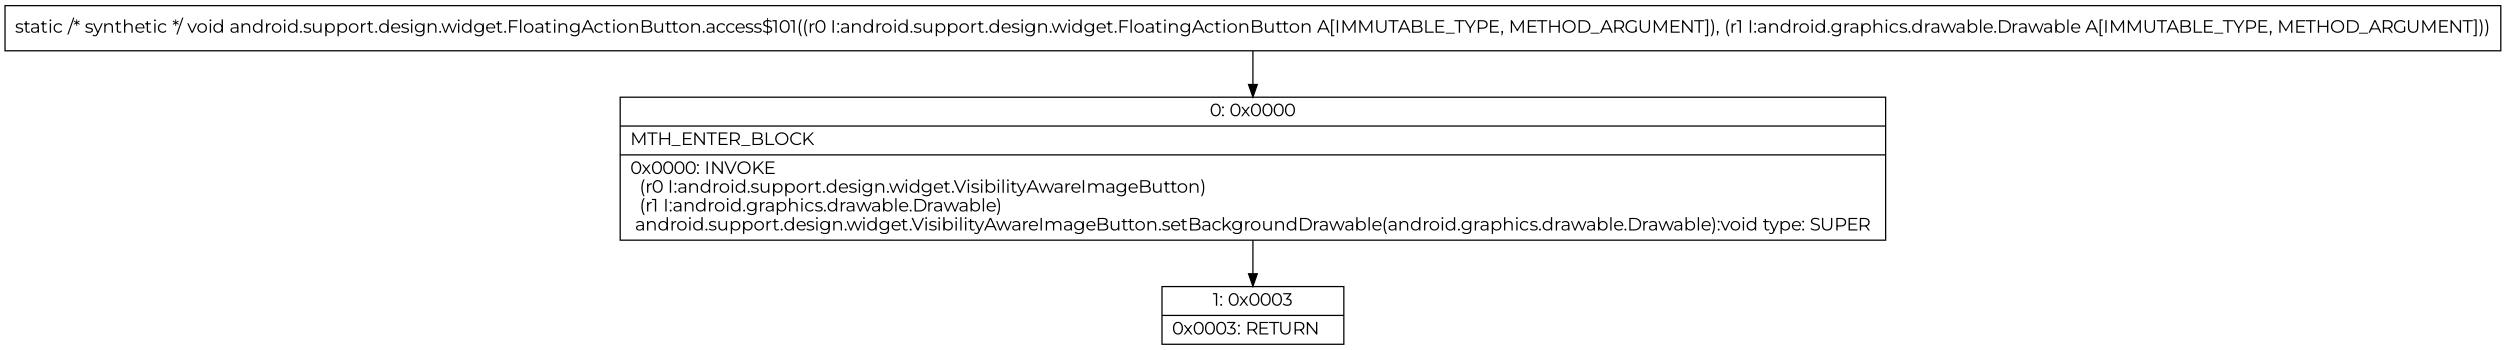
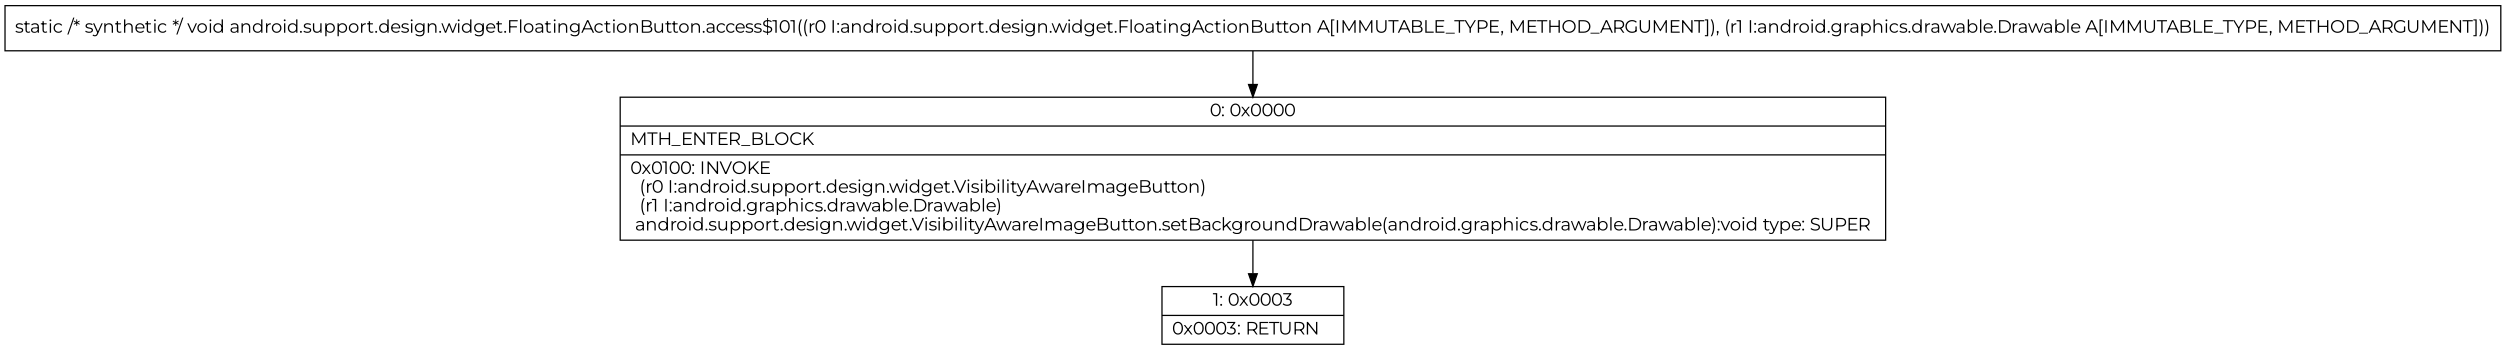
(708, 169) -> (705, 169)
